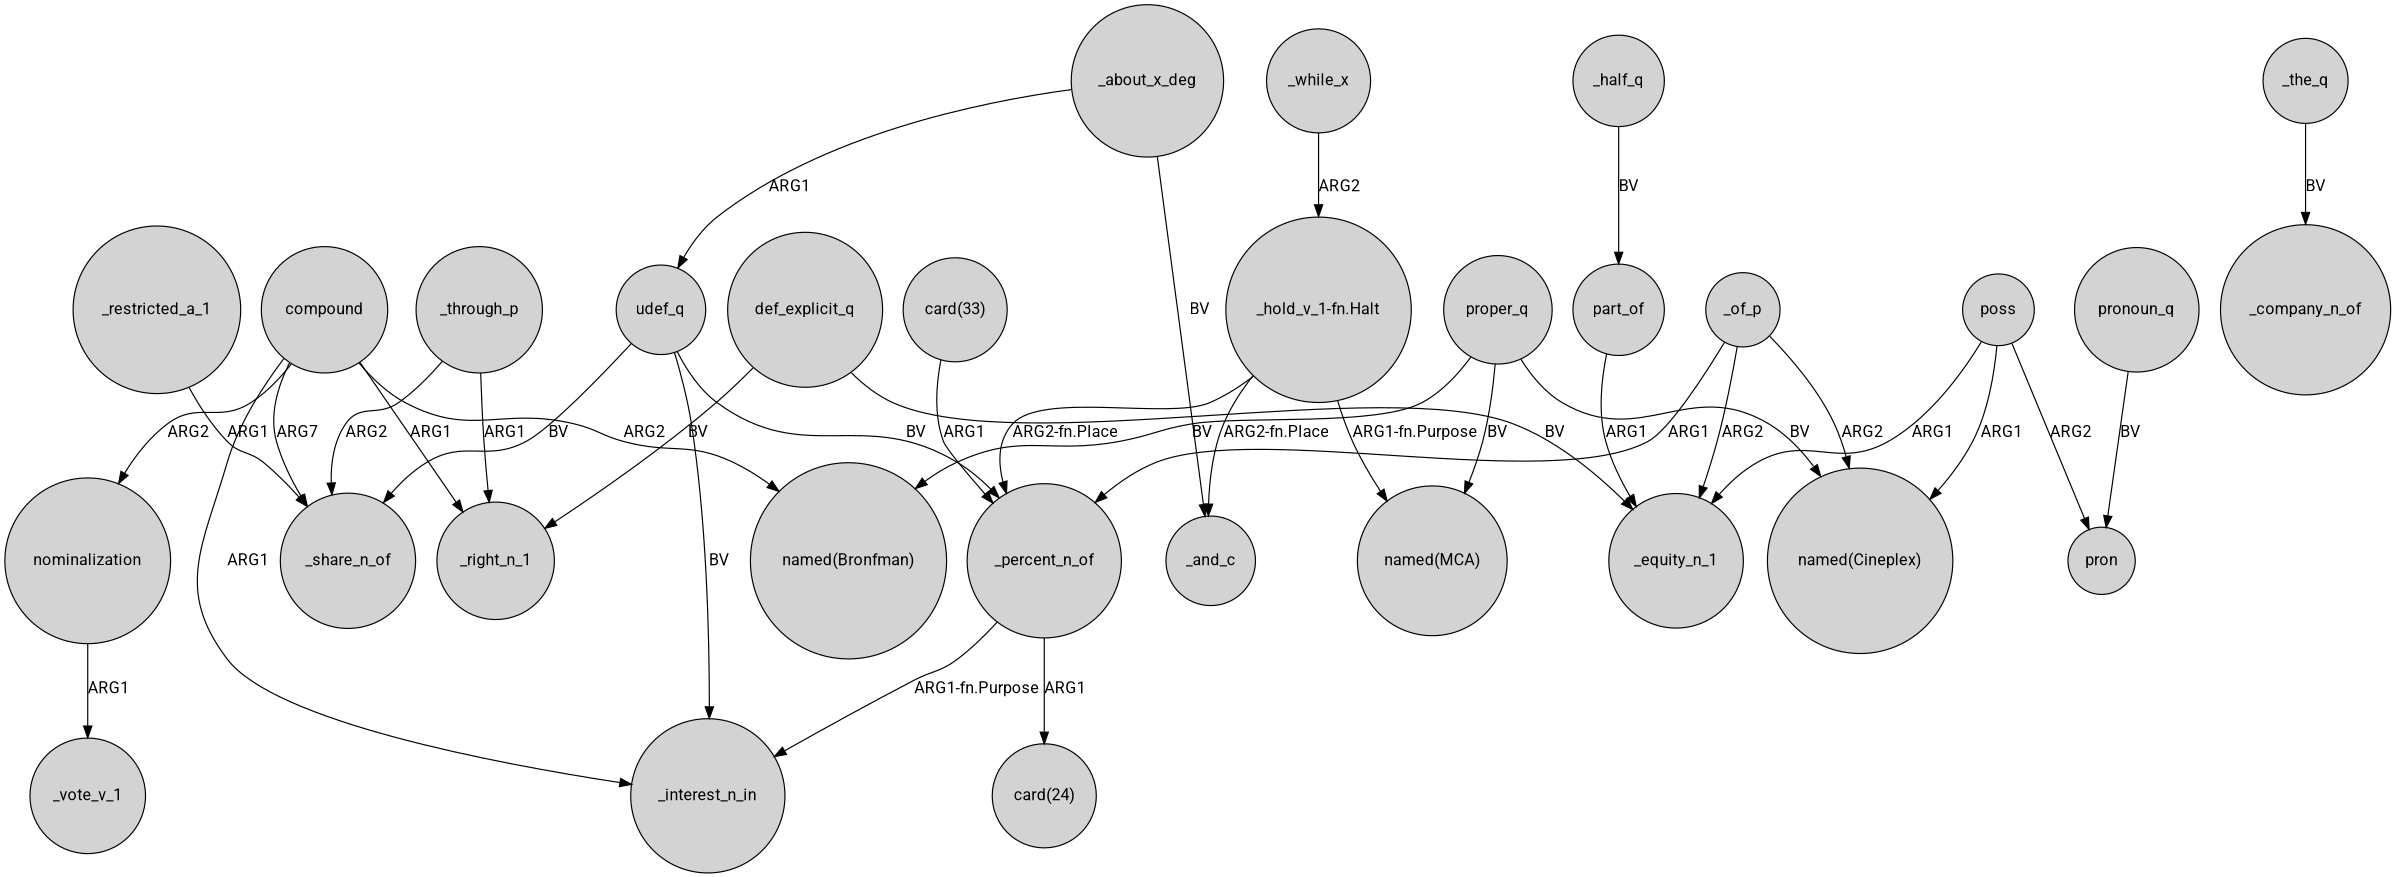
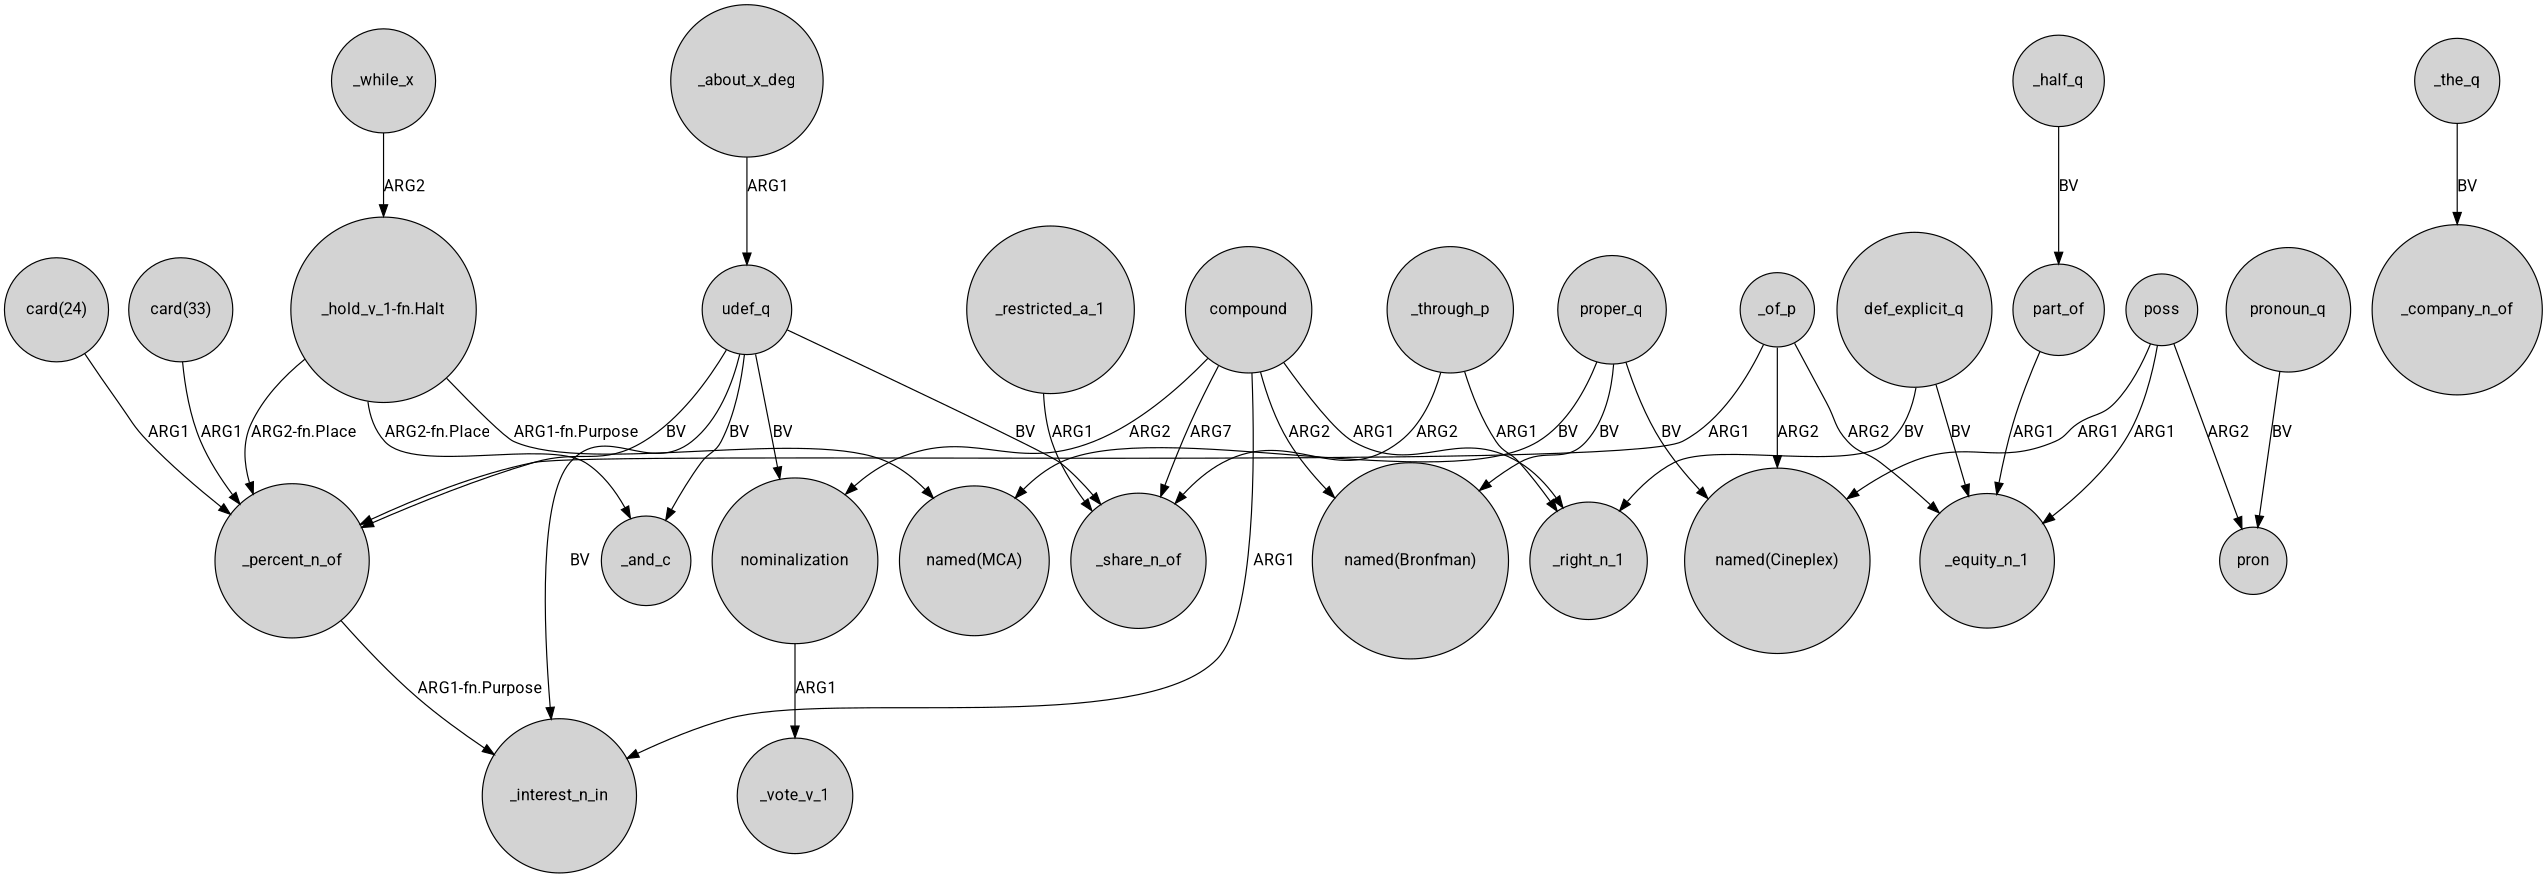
(1180, 330) -> (722, 439)
none -> (767, 411)
(1044, 685) -> (145, 438)
